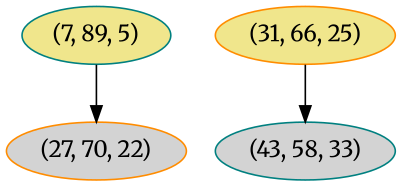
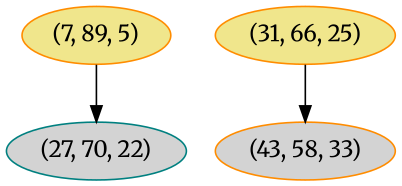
(96, 35) -> (96, 35)
(96, 151) -> (96, 151)
(305, 151) -> (305, 151)
